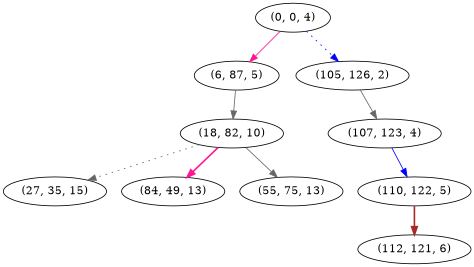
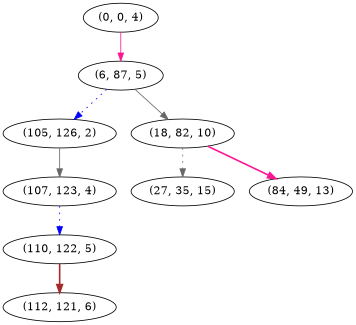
(319, 44) -> (93, 102)
(398, 159) -> (60, 216)
(291, 191) -> none
